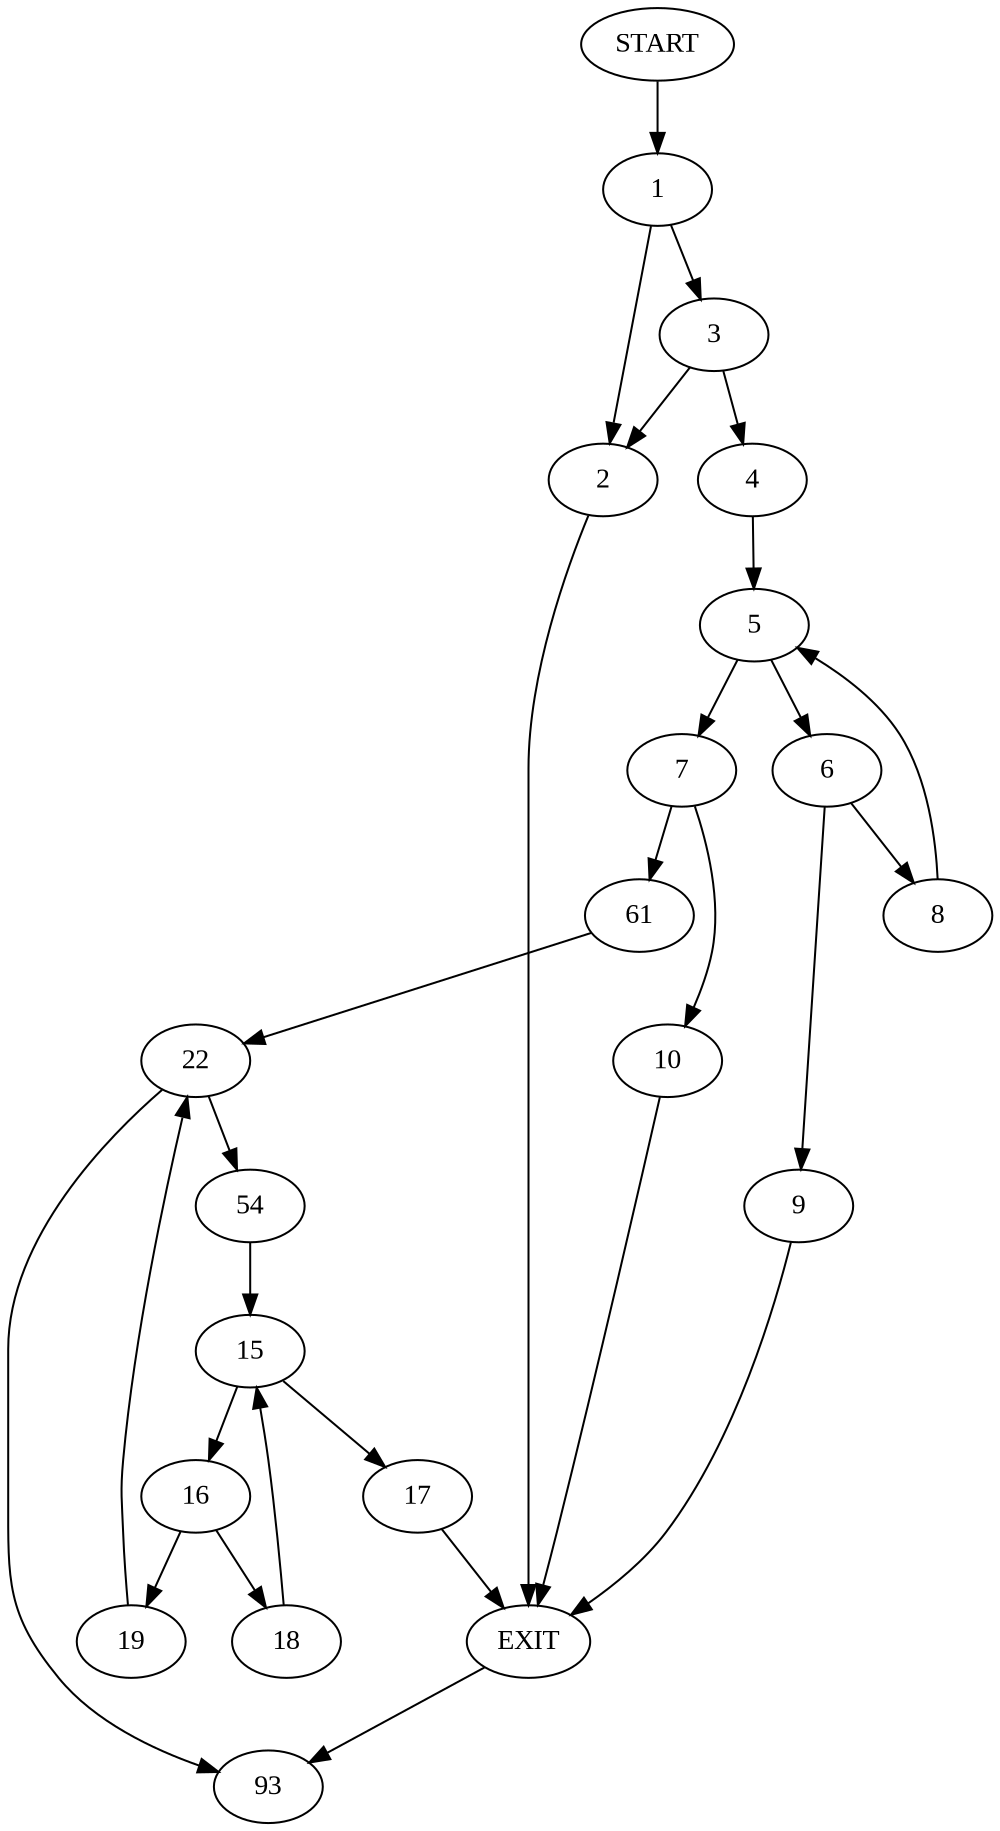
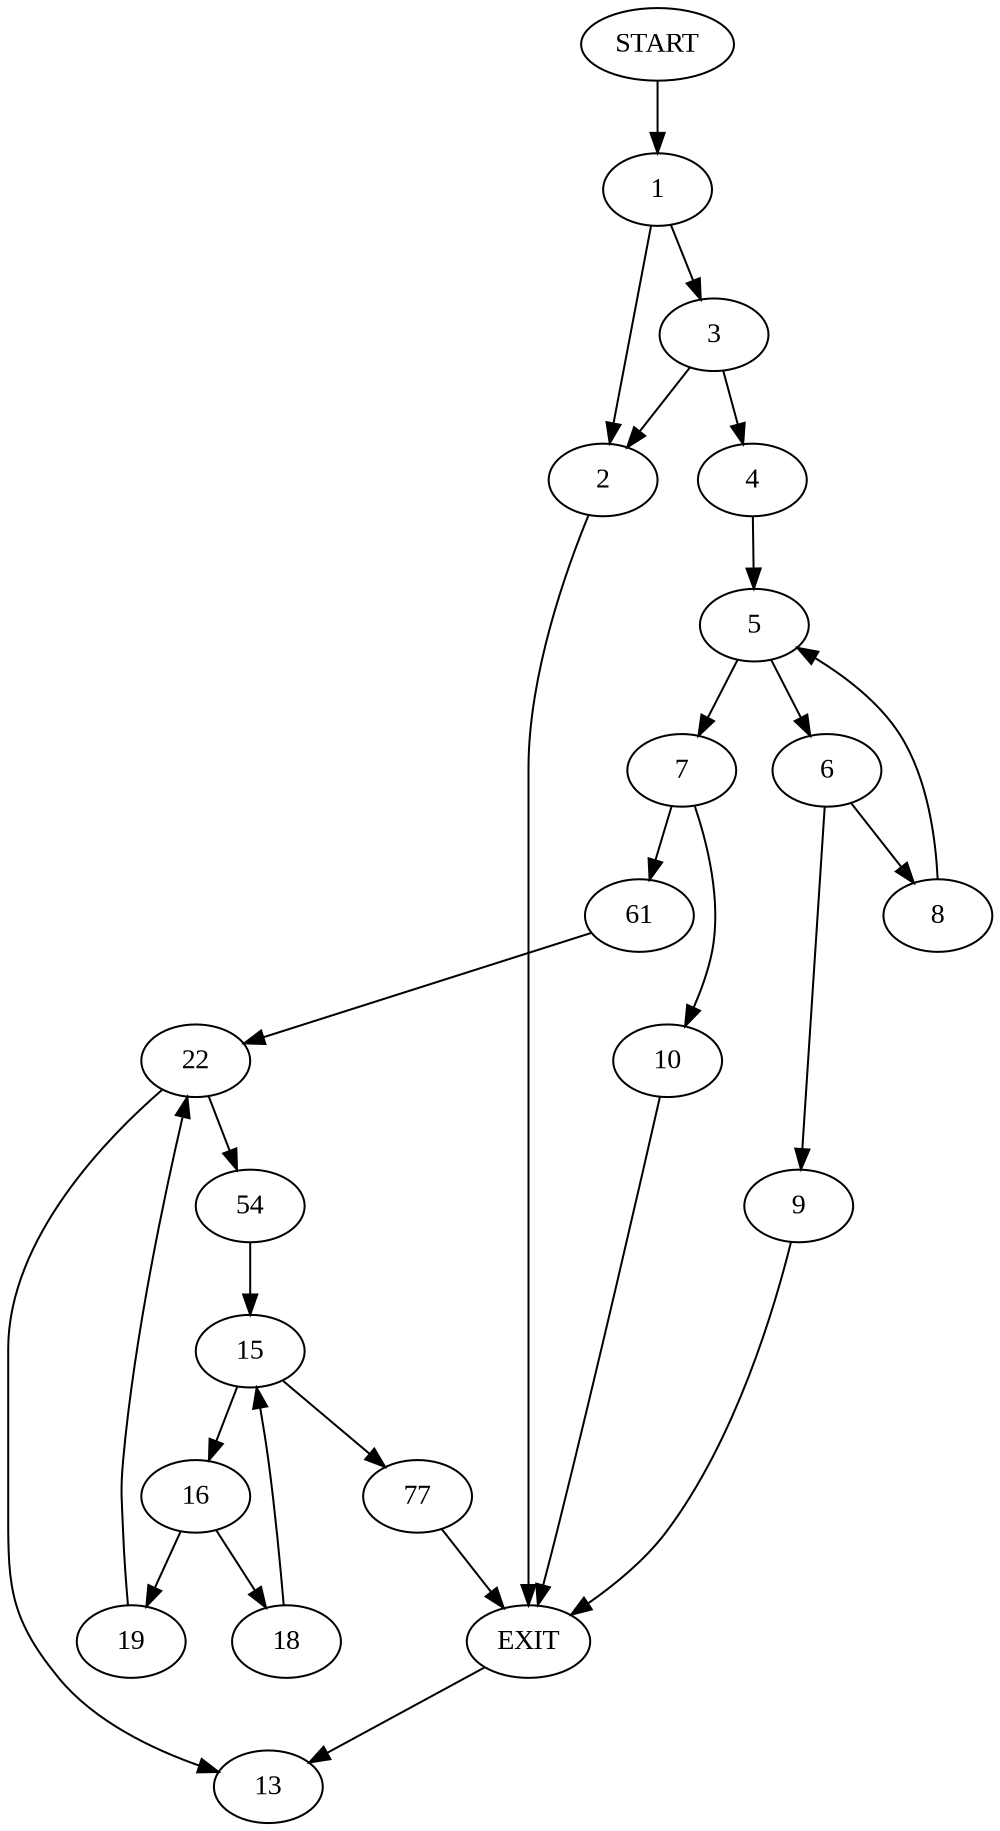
(418, 1496) -> (418, 1496)
(268, 1787) -> (268, 1787)
